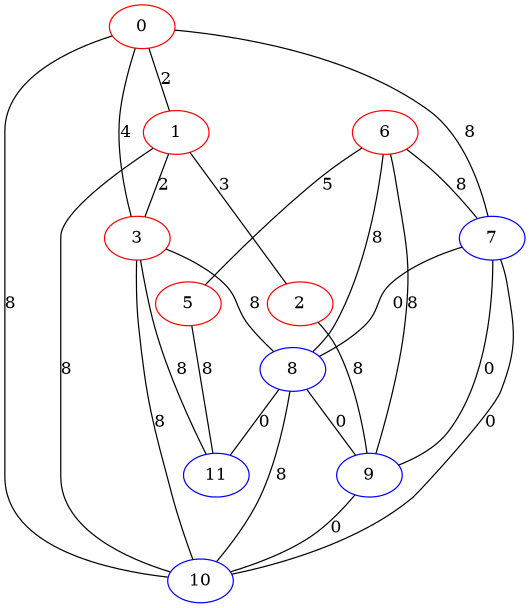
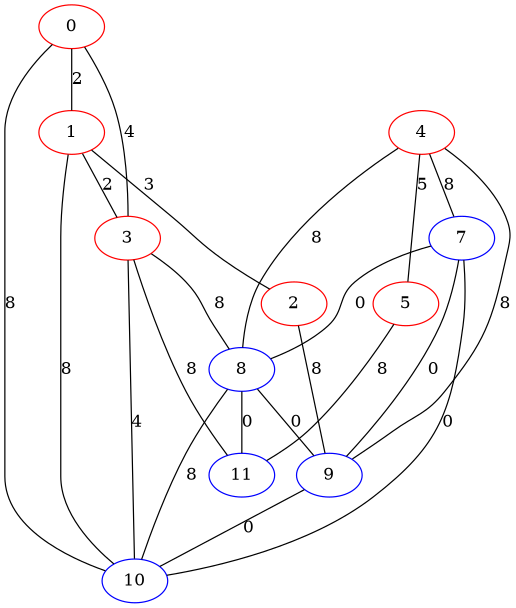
(365, 75) -> none
(385, 132) -> (422, 132)
(160, 422) -> (137, 422)
